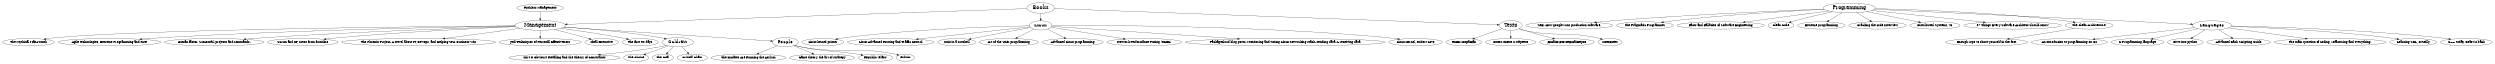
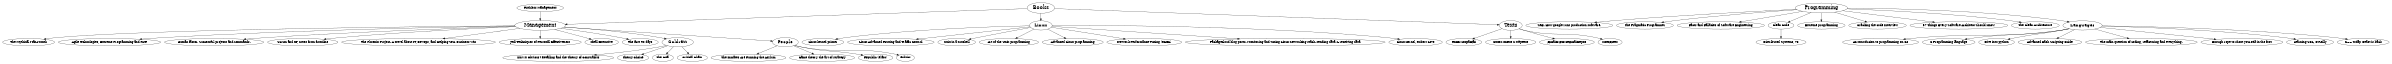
(1893, 17) -> (1781, 33)
(2042, 34) -> (2157, 33)
(636, 58) -> (633, 58)
